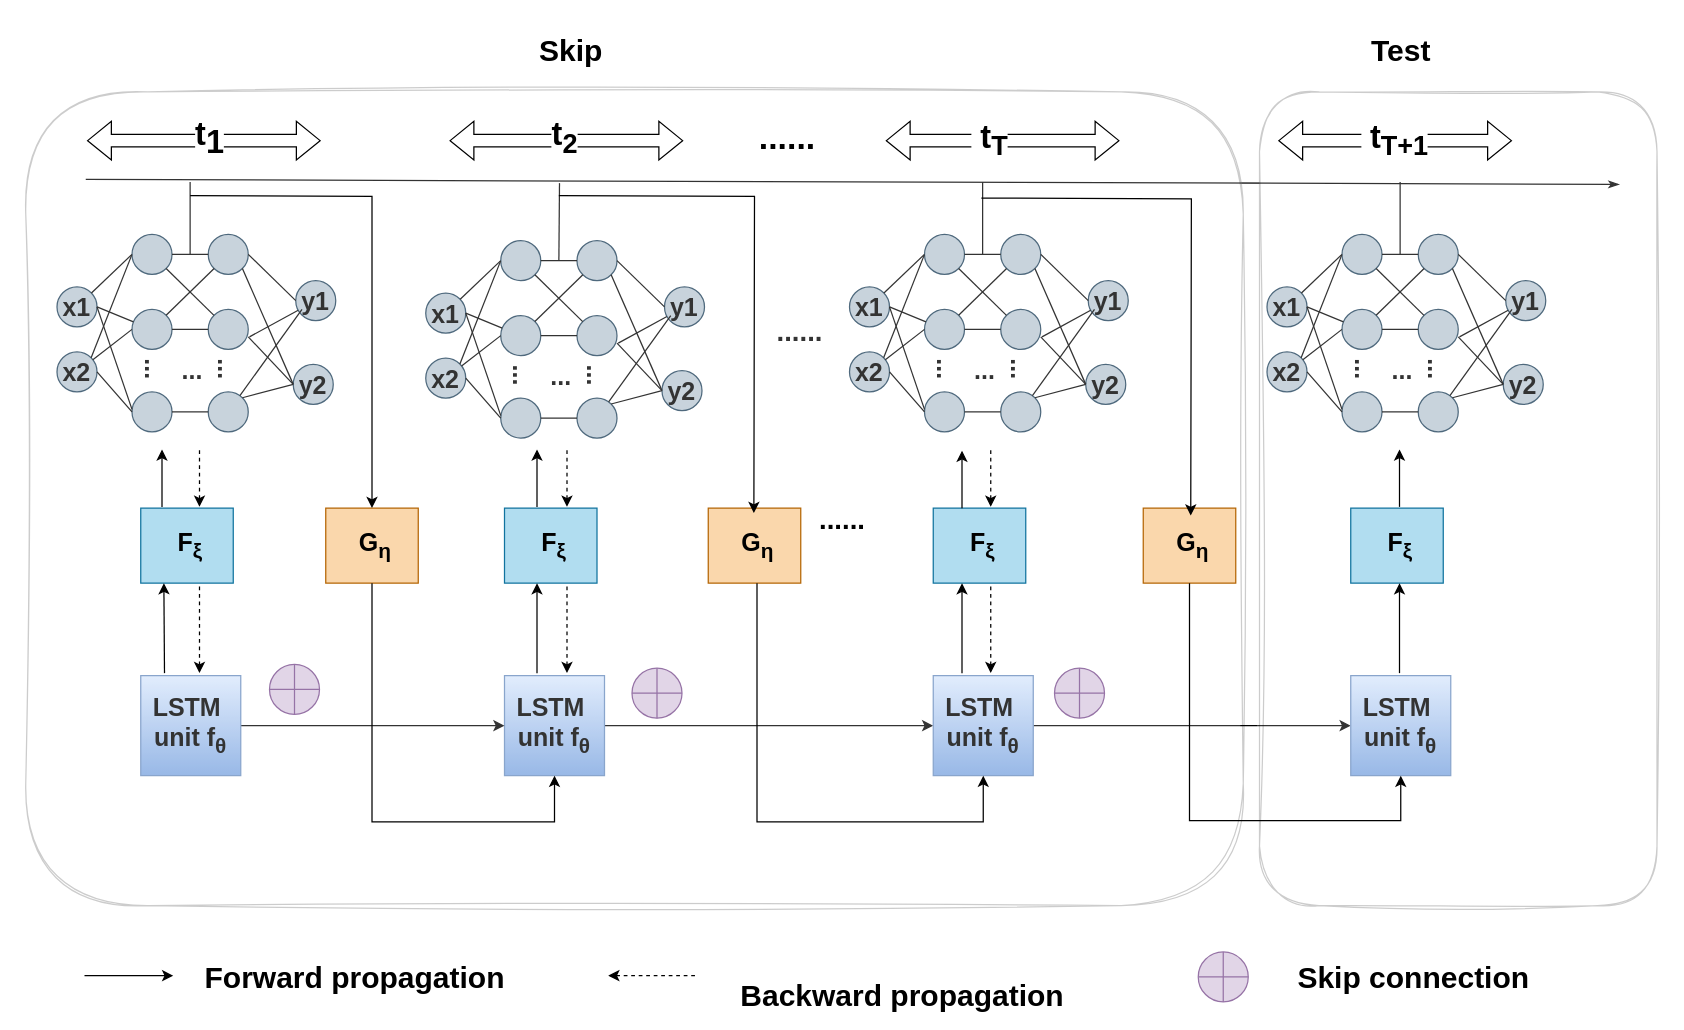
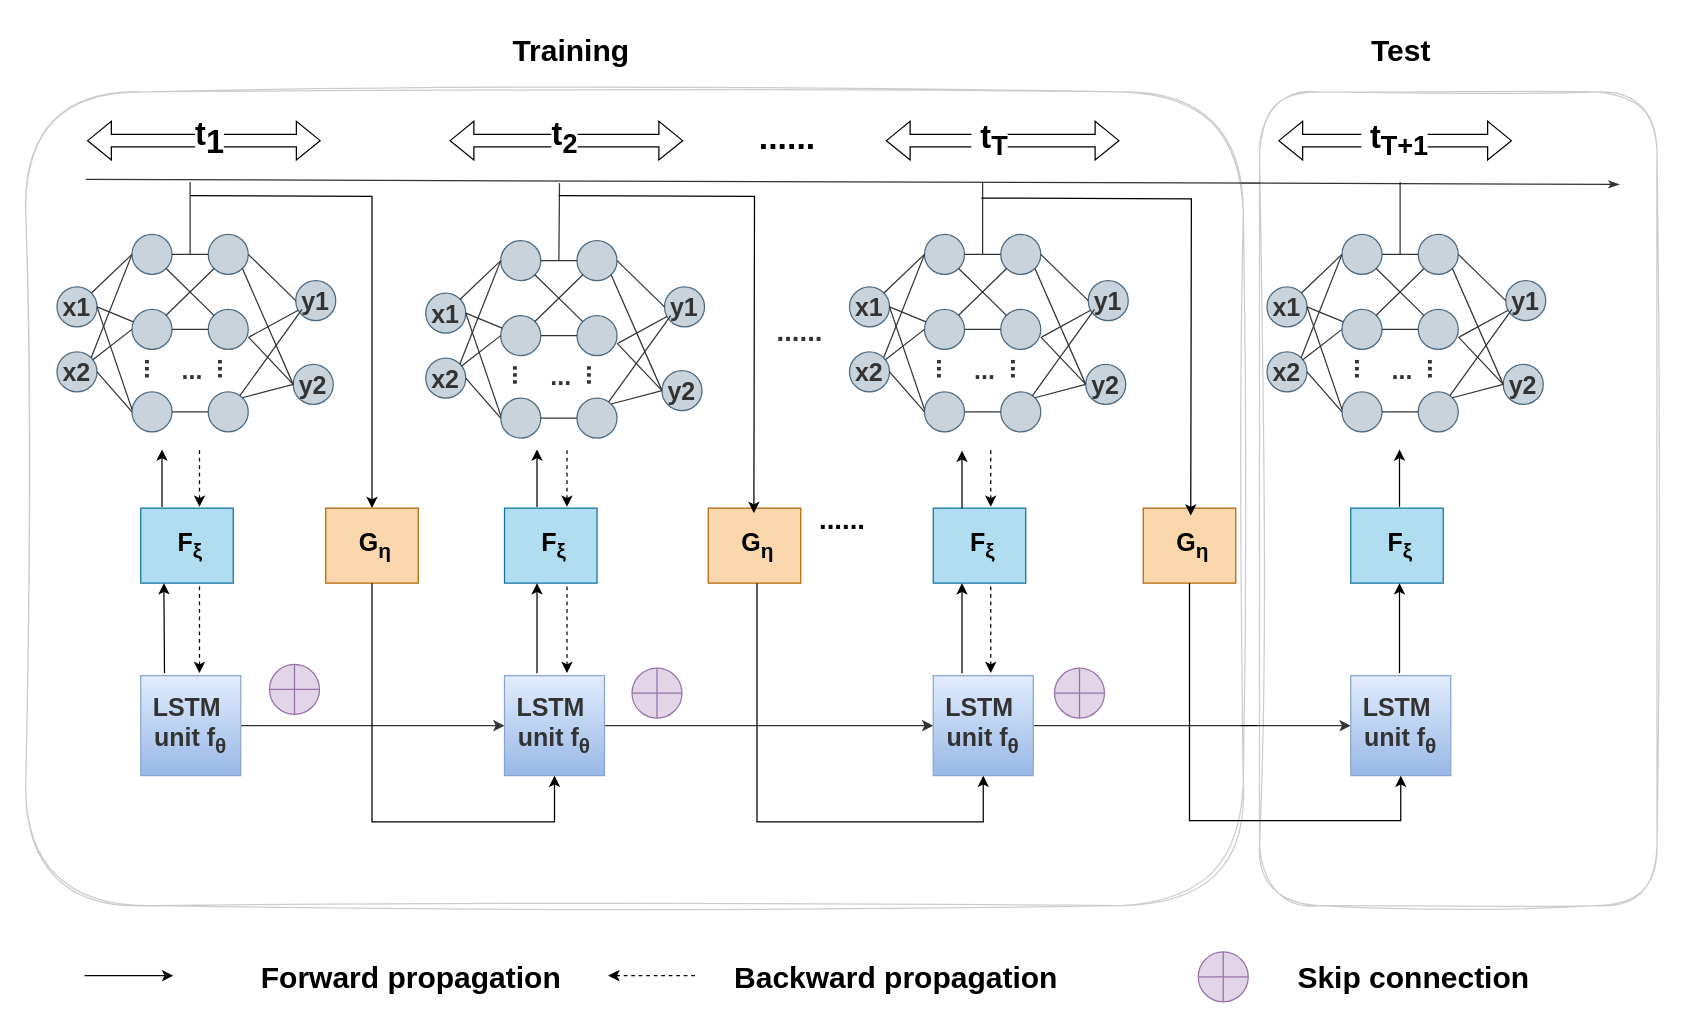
(571, 52) -> (571, 52)
(354, 978) -> (411, 978)
(901, 996) -> (895, 978)
